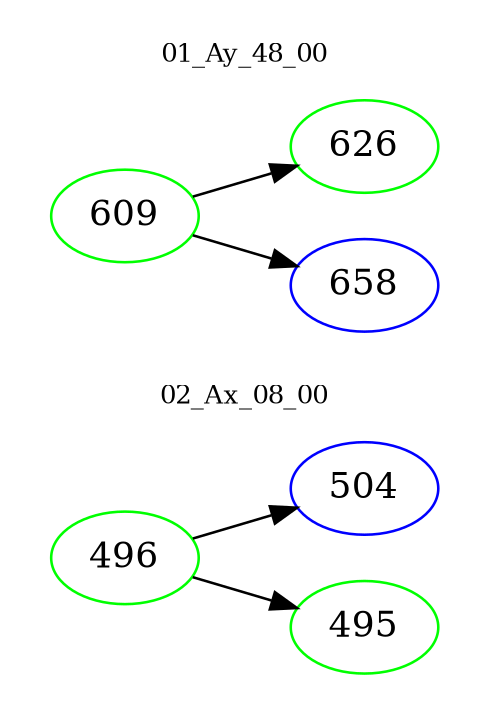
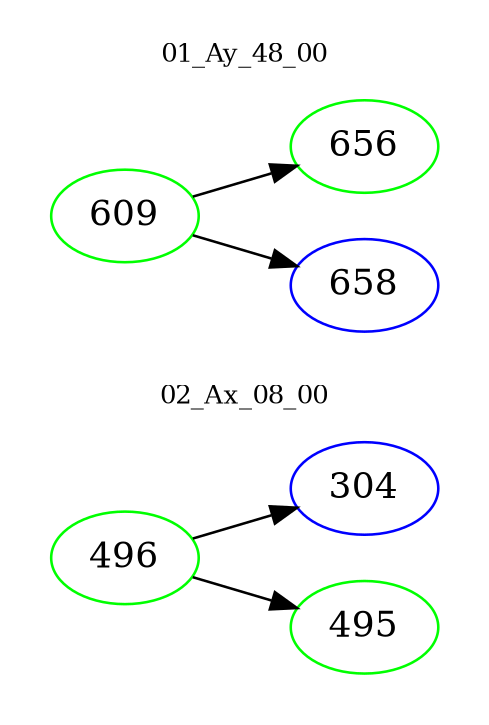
(365, 147) -> (365, 147)
(365, 488) -> (365, 488)
